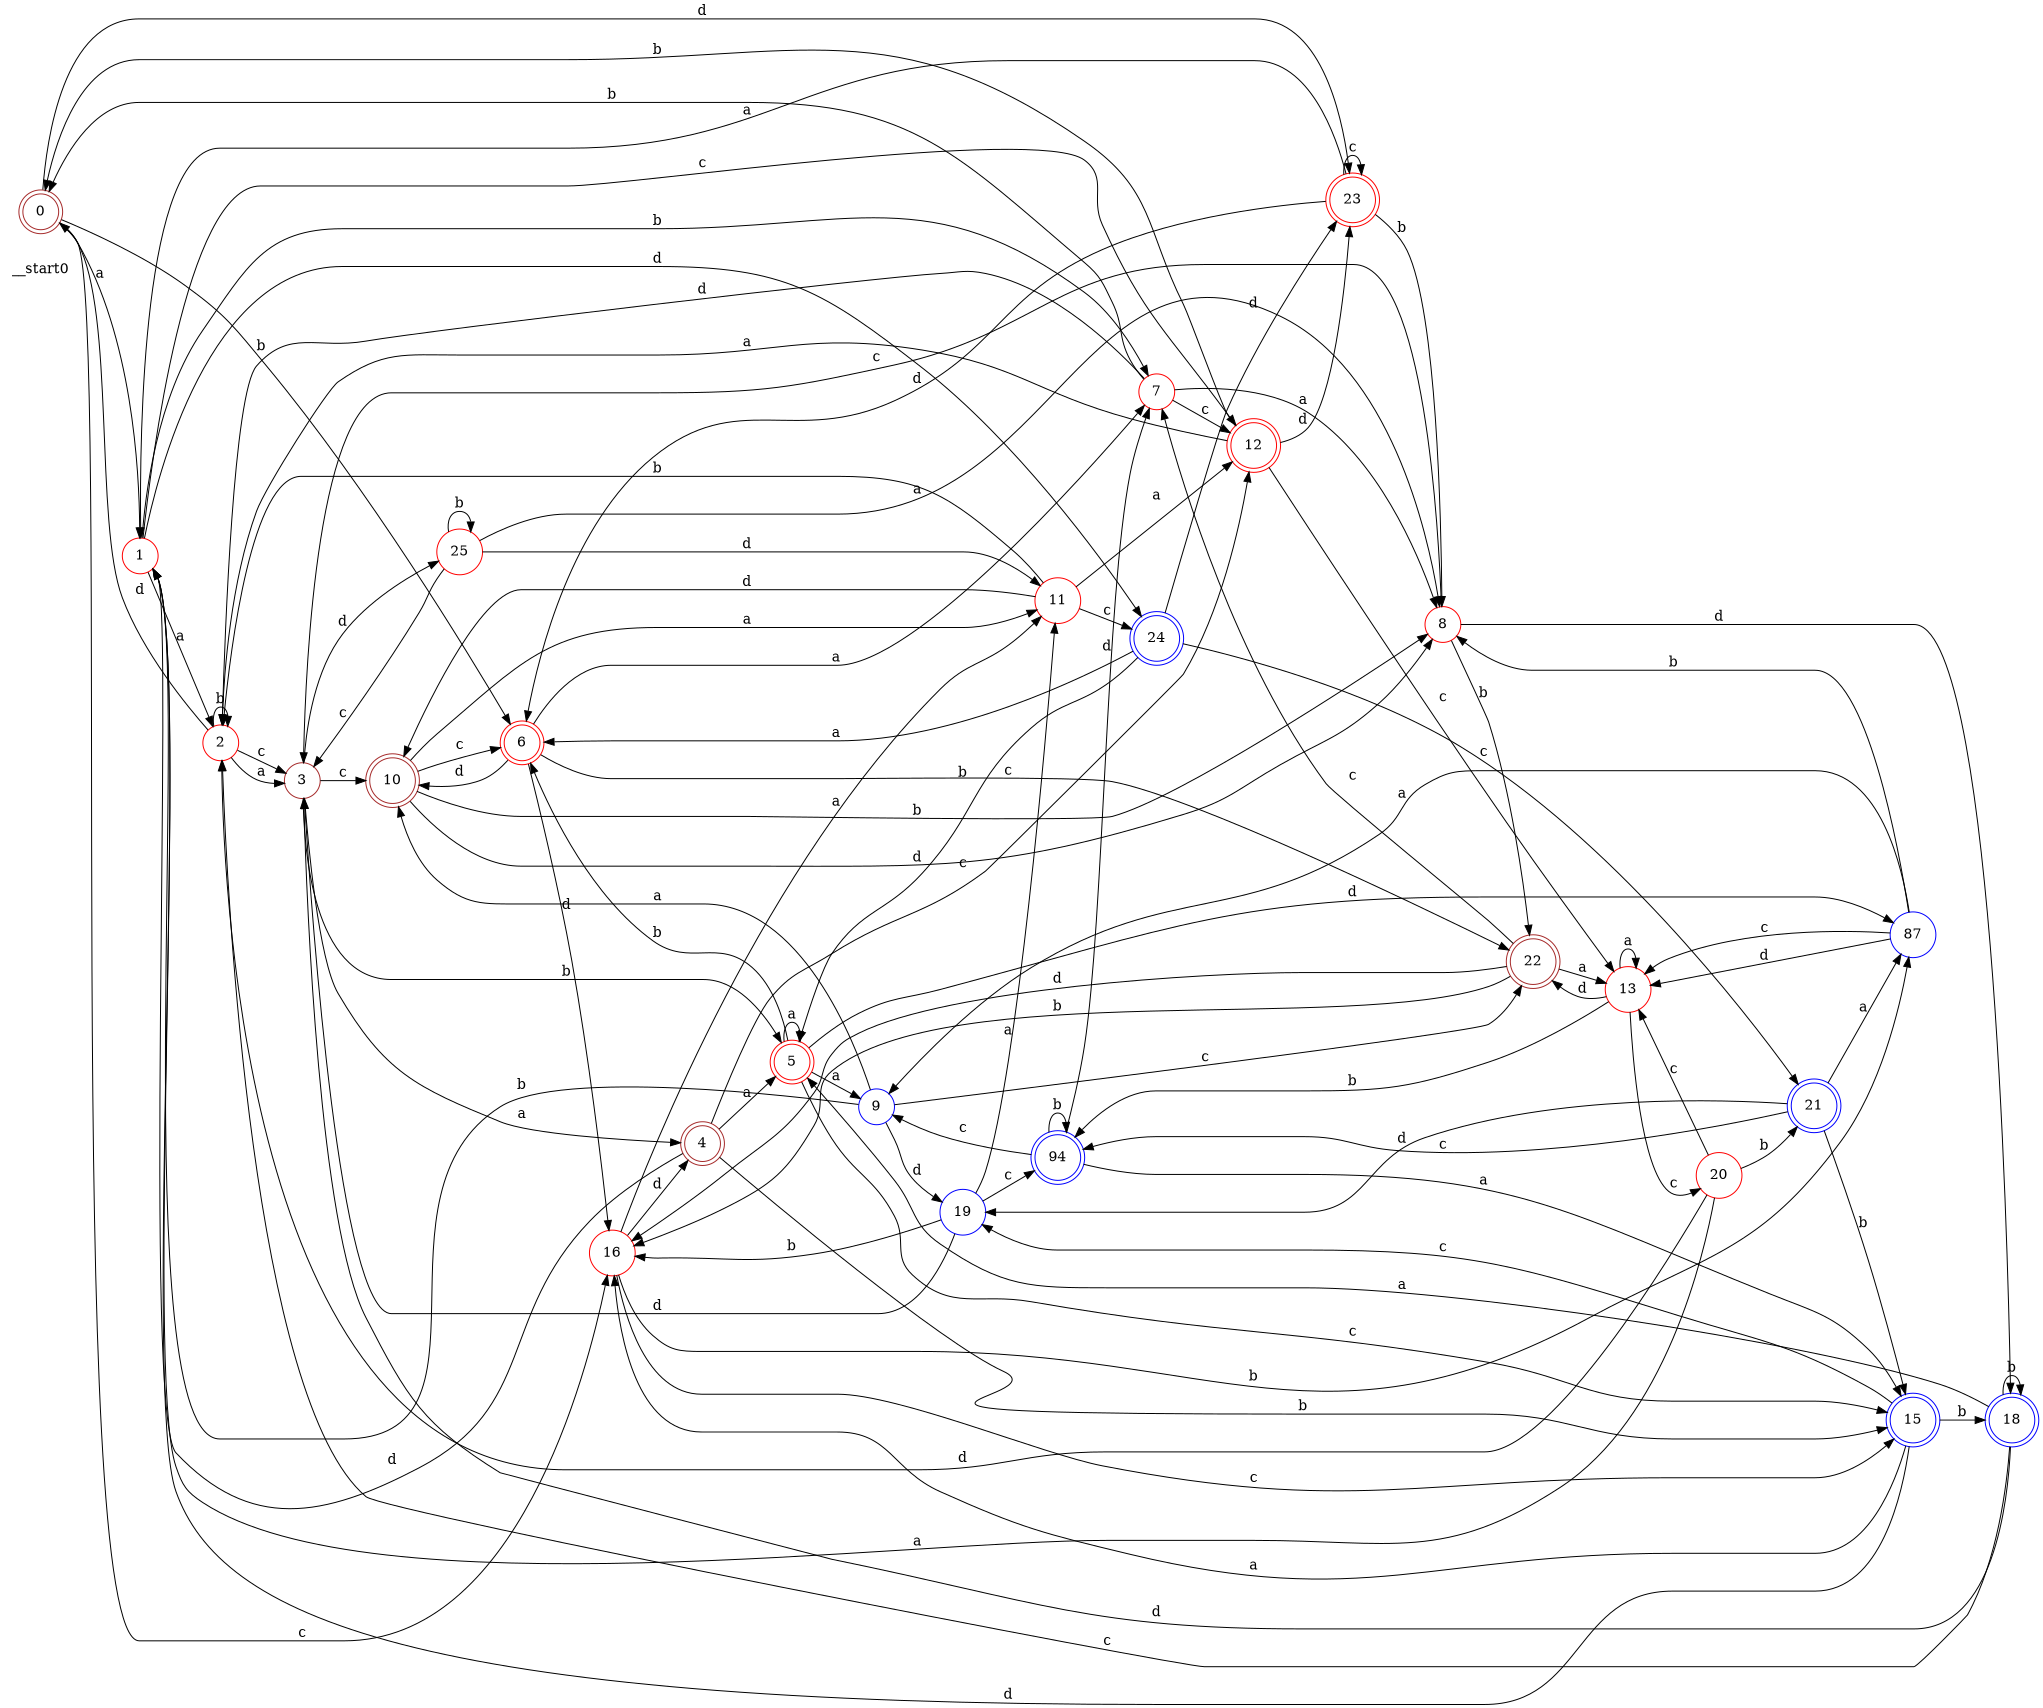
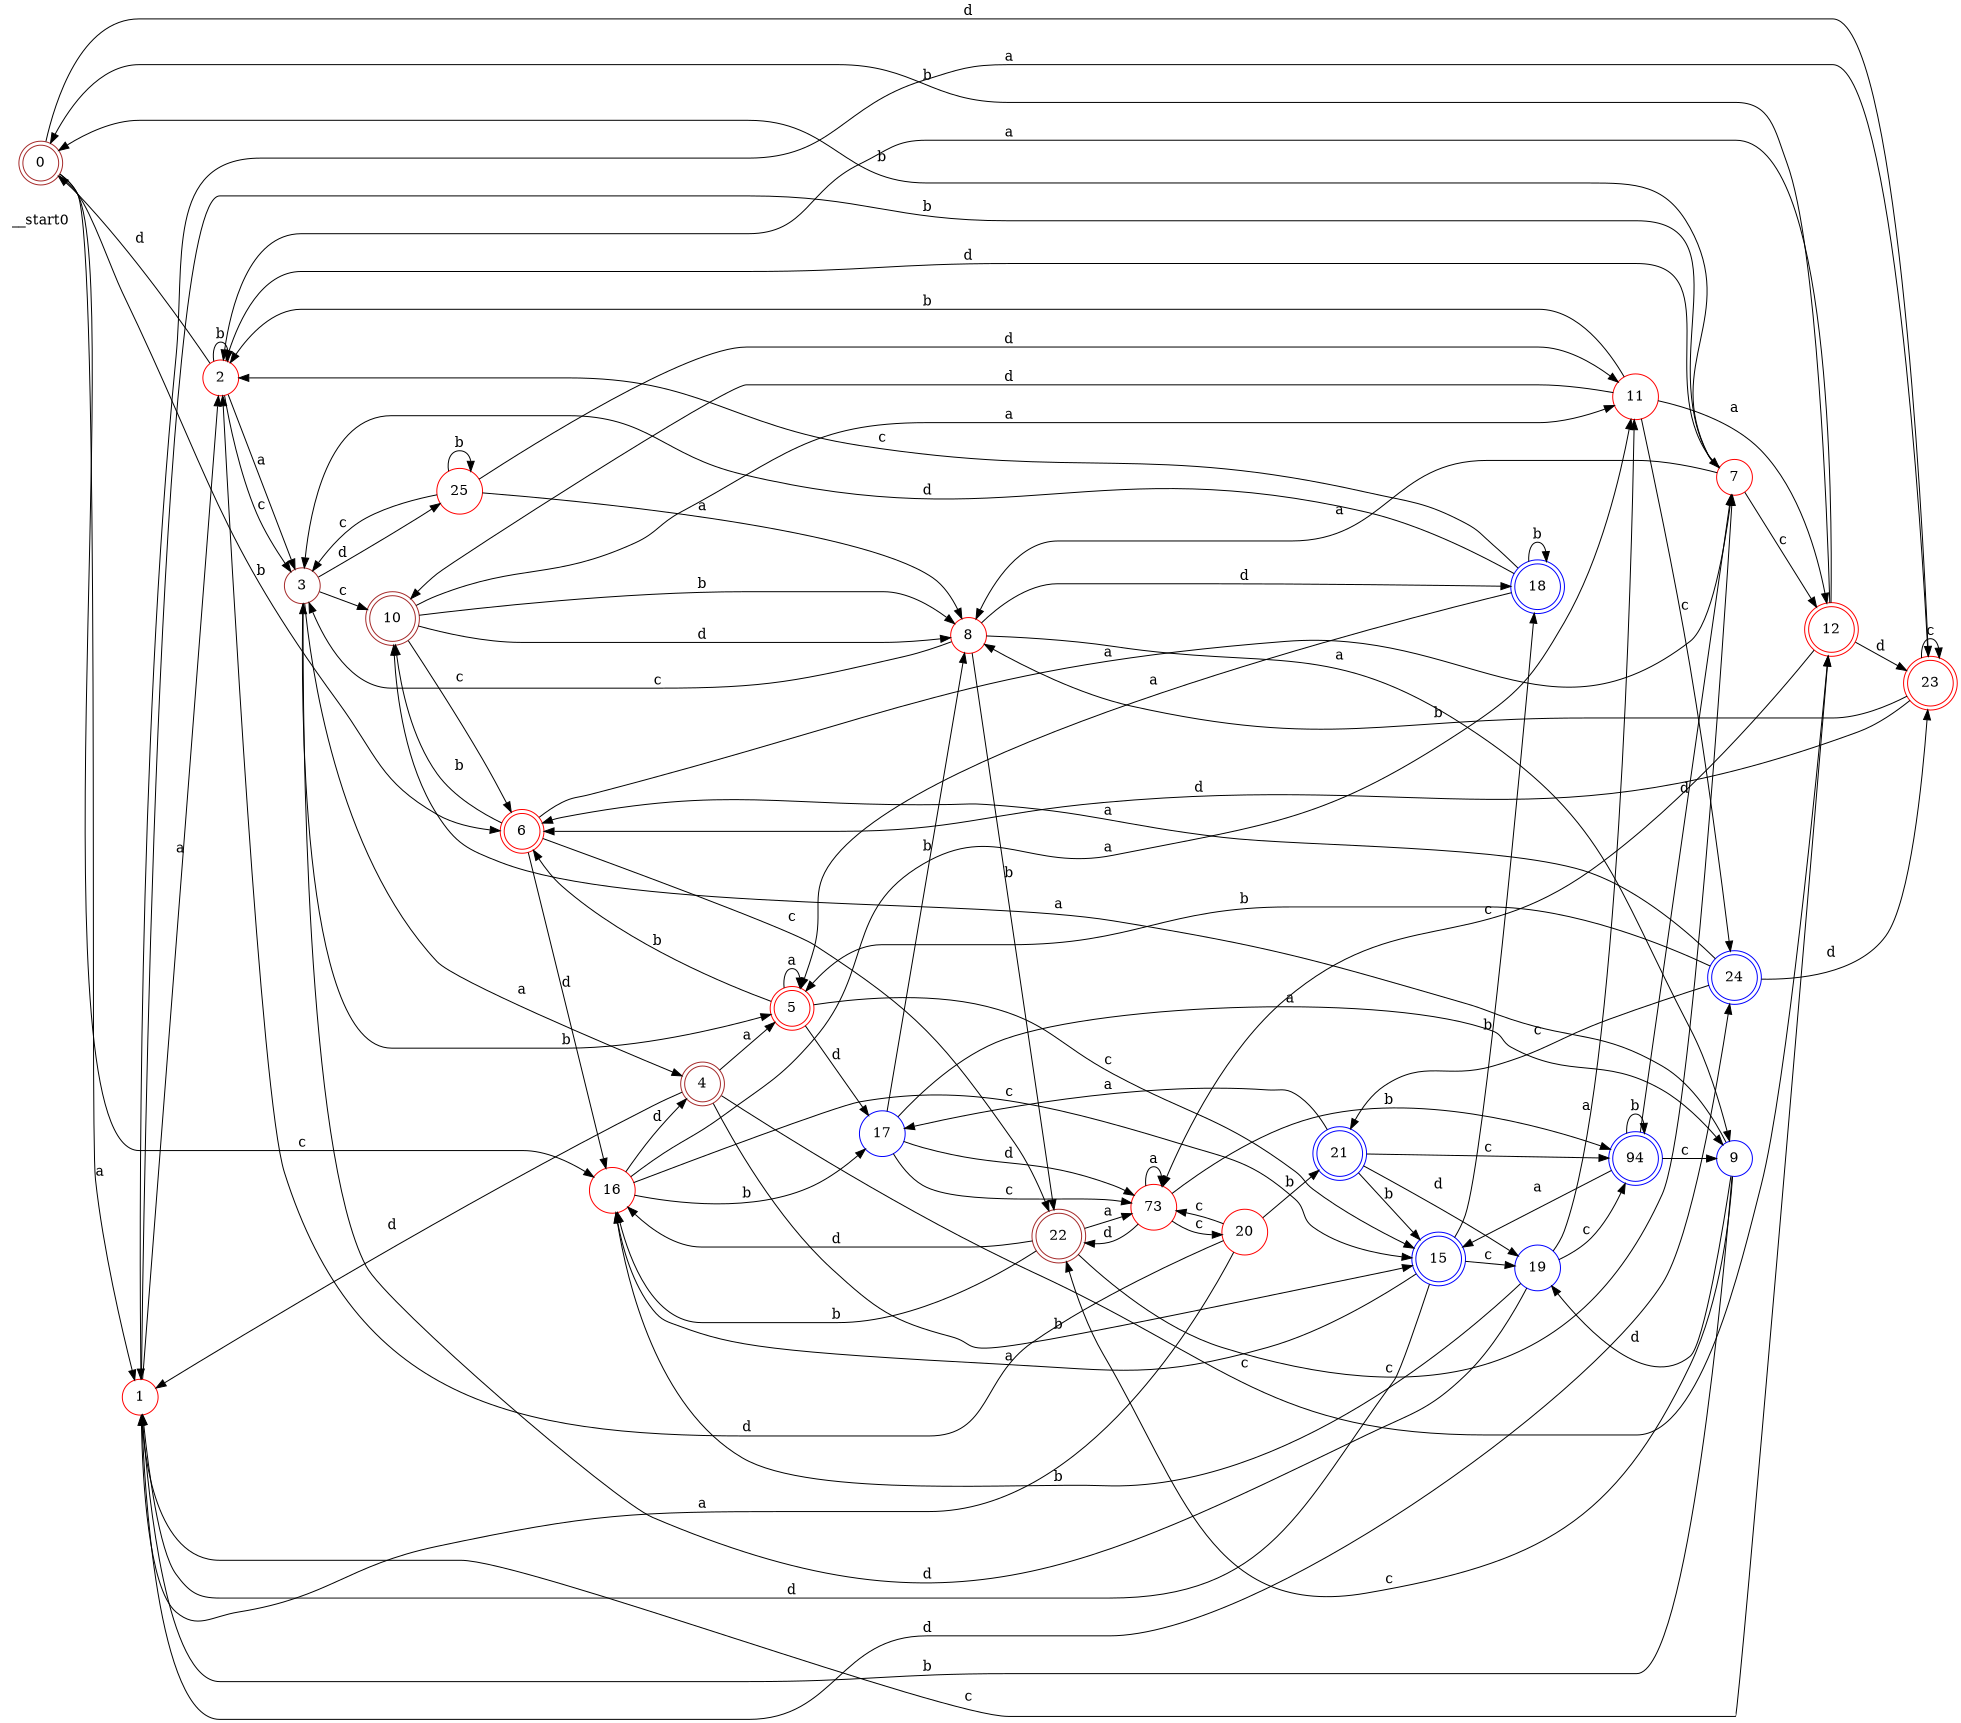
(460, 772) -> (460, 766)
(1913, 935) -> (882, 1134)
(1628, 989) -> (1154, 1207)
(832, 1083) -> (1444, 713)
